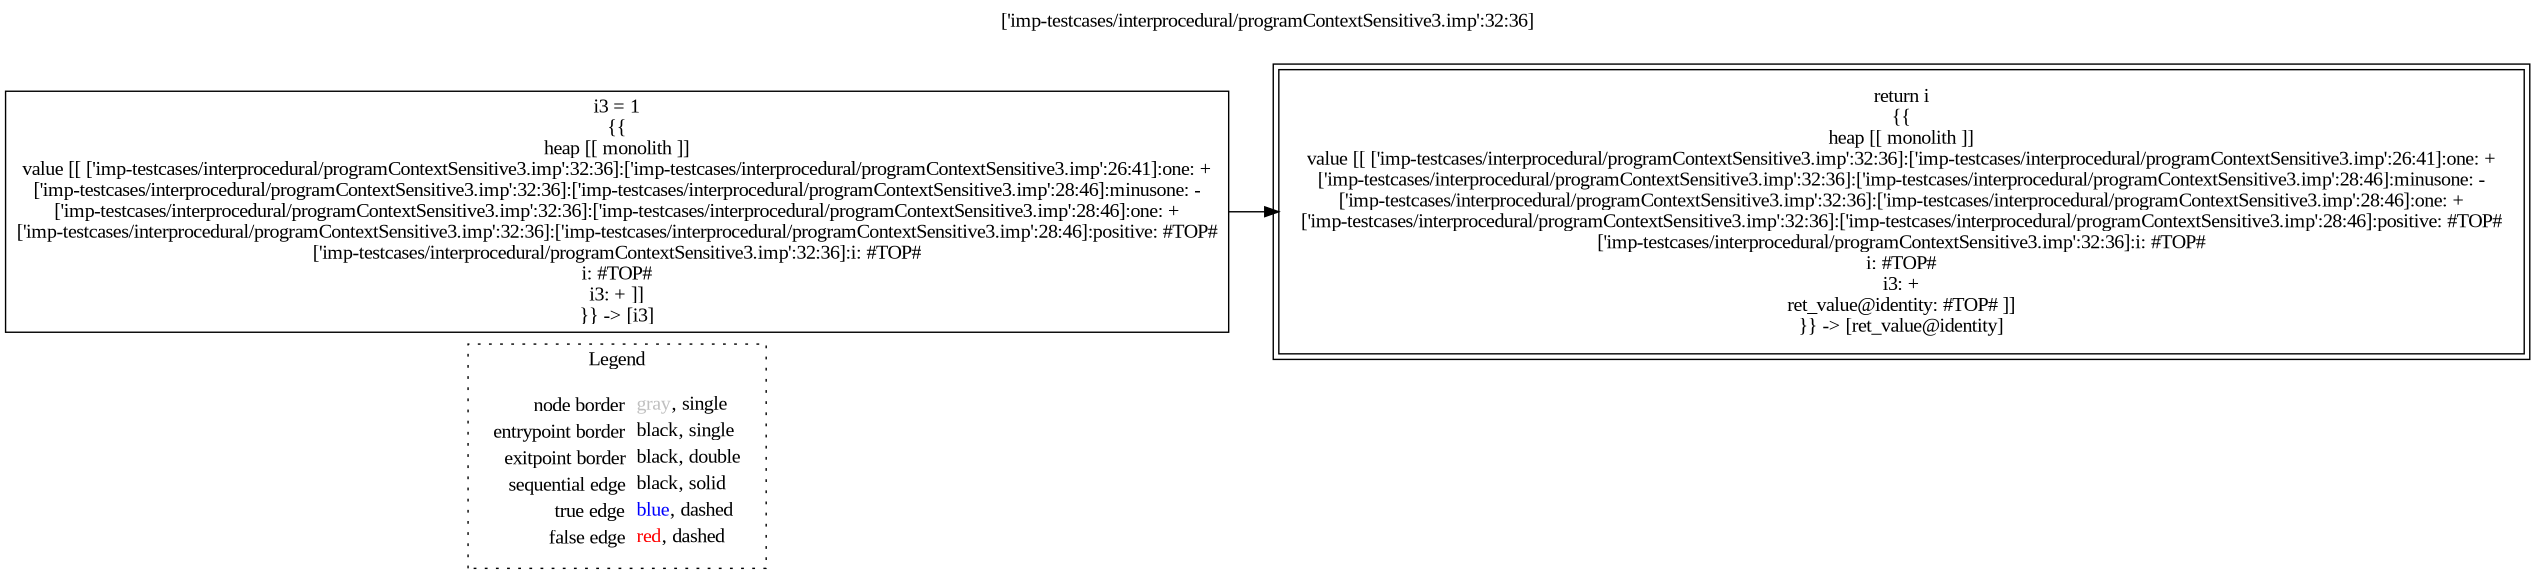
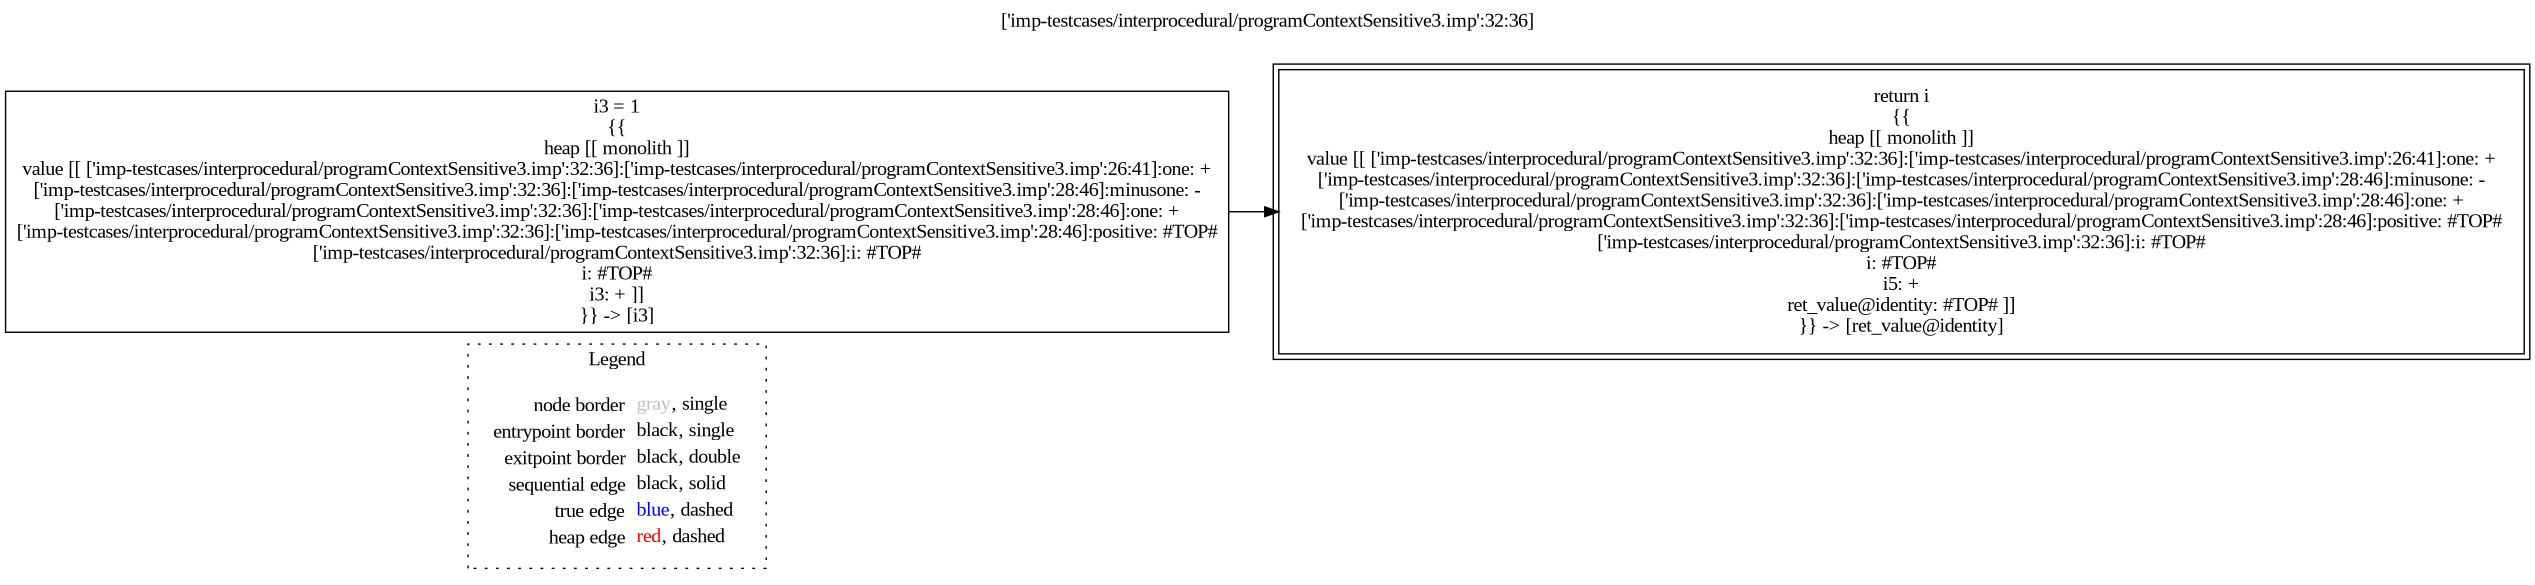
(1902, 284) -> (1902, 284)
(590, 538) -> (590, 538)
